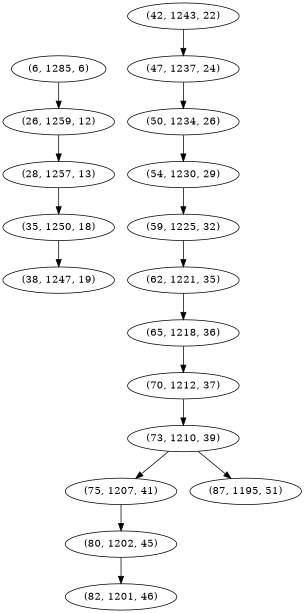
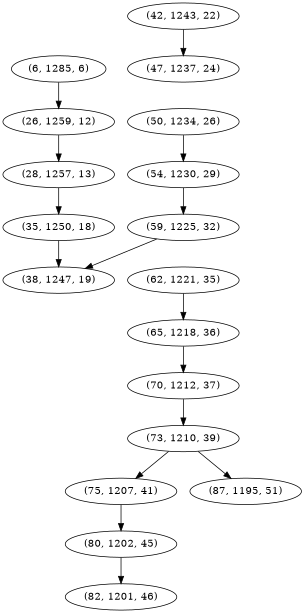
(183, 92) -> none
(183, 250) -> (124, 252)
